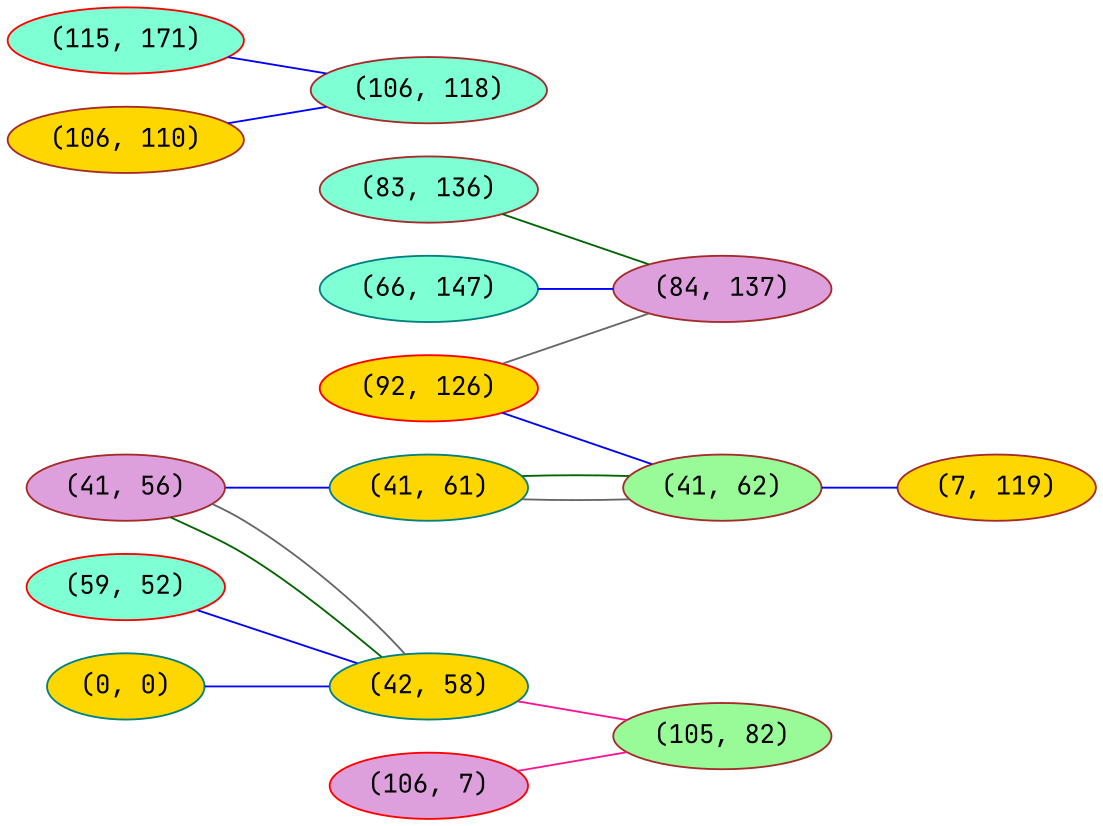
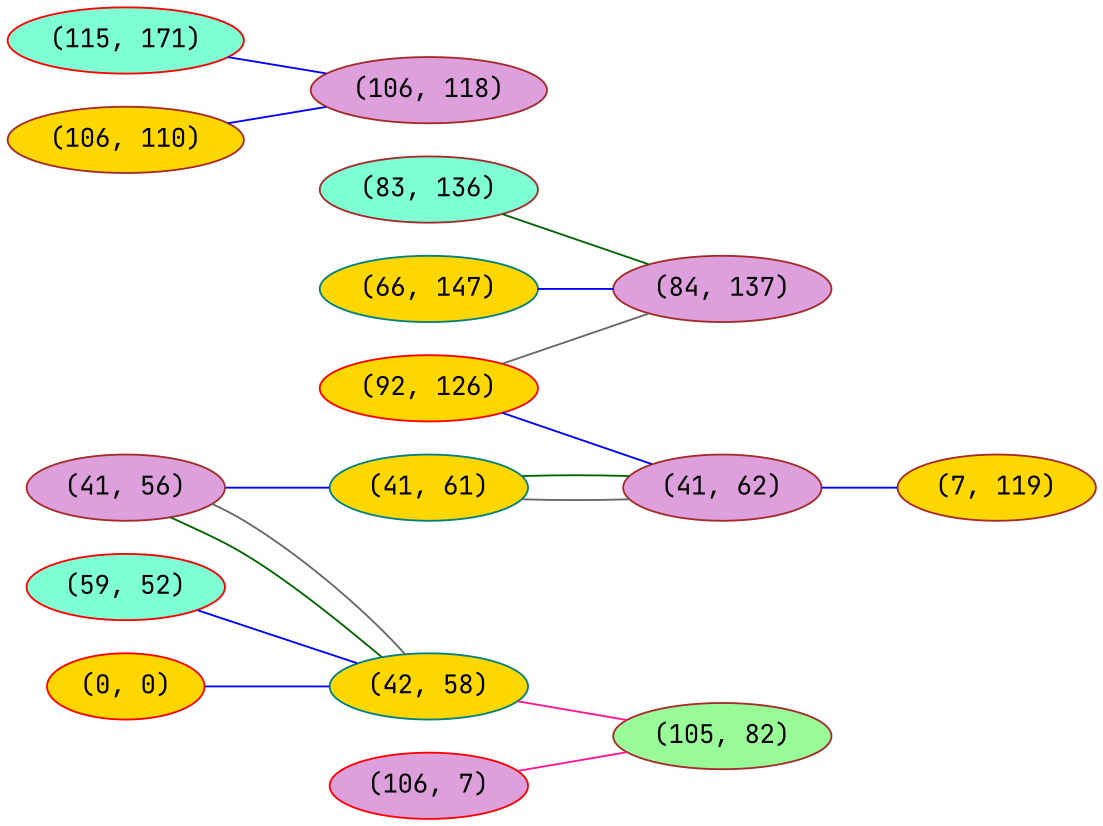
(429, 90) -> (429, 90)
(429, 289) -> (429, 289)
(722, 488) -> (722, 488)
(126, 686) -> (126, 686)
